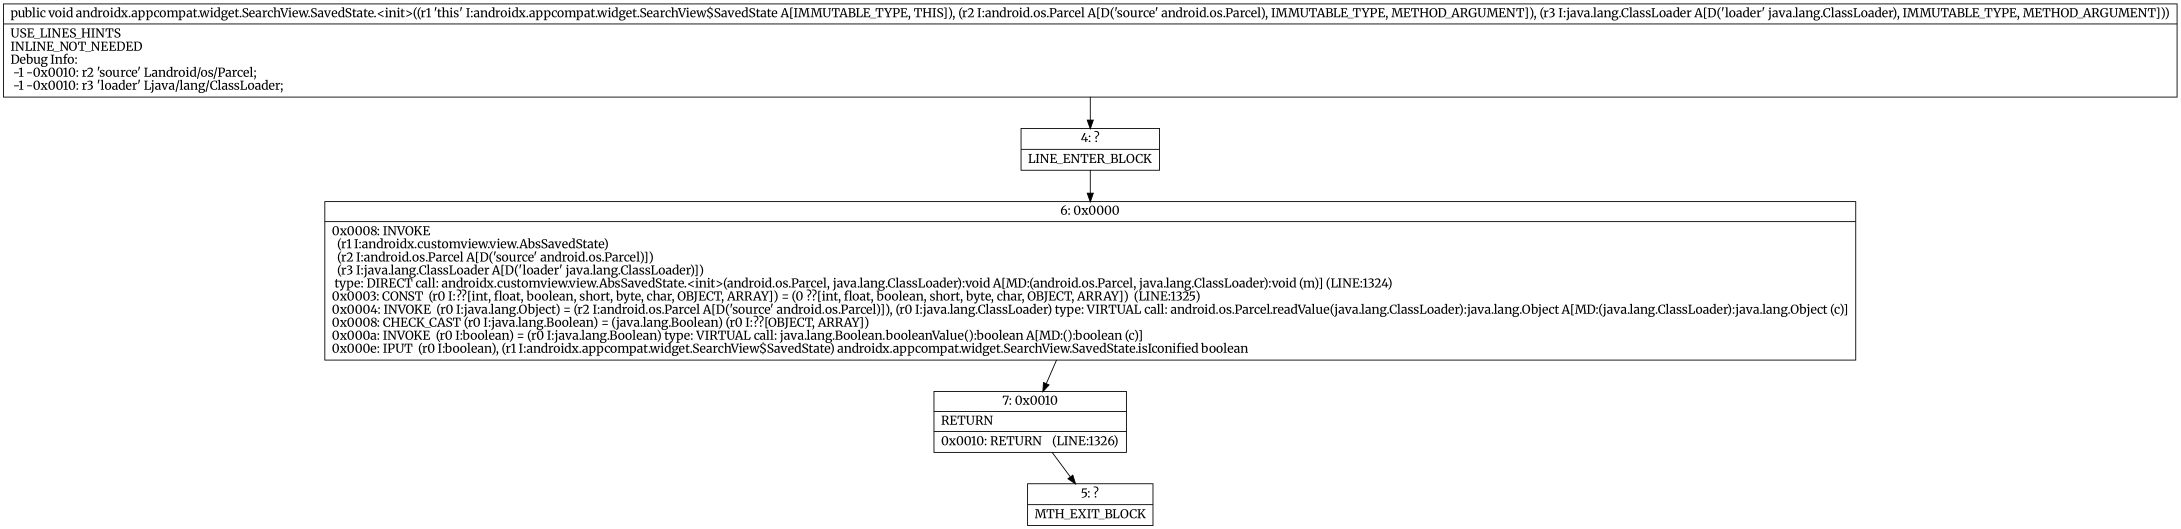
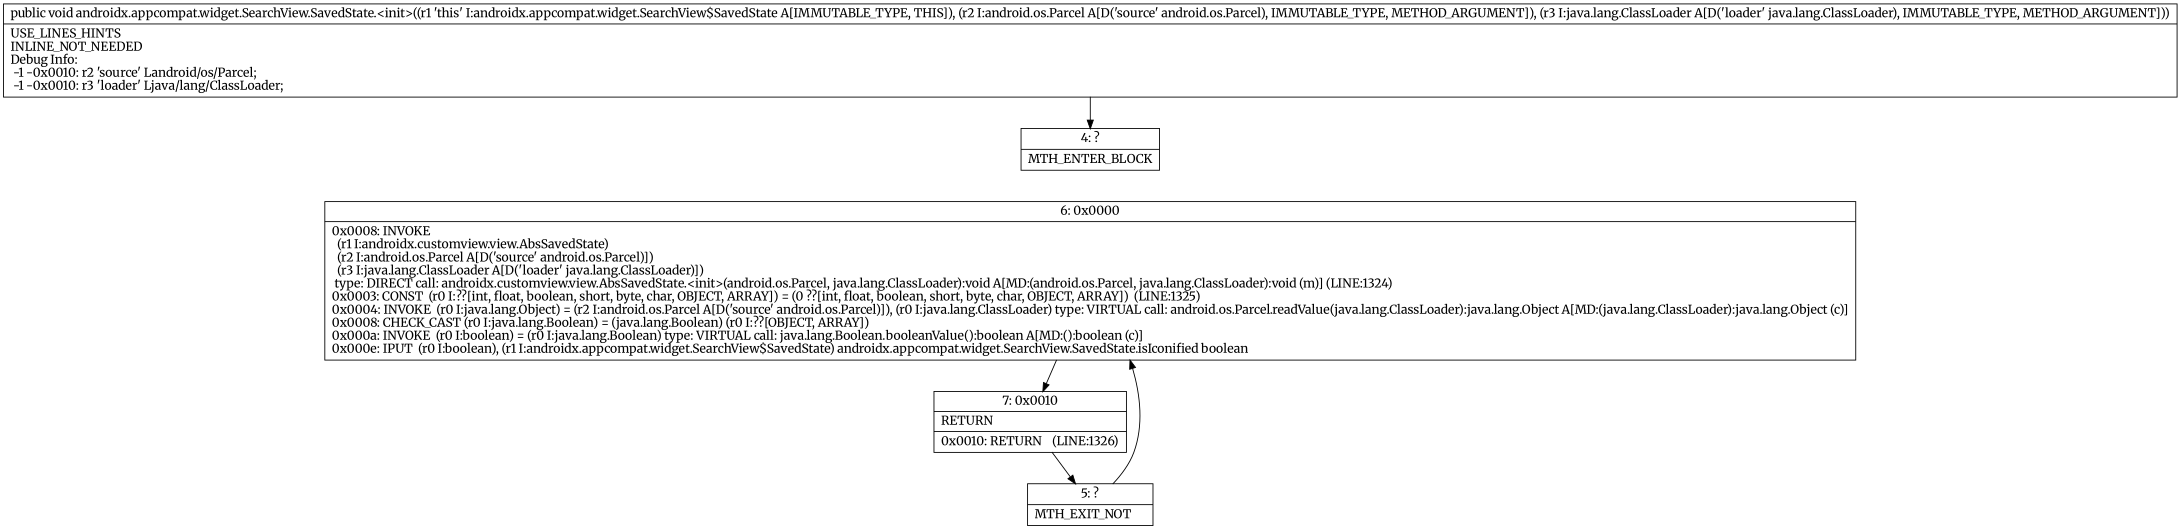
(1090, 159) -> (1090, 159)
(1090, 182) -> (1139, 429)
(1090, 515) -> (1083, 515)
